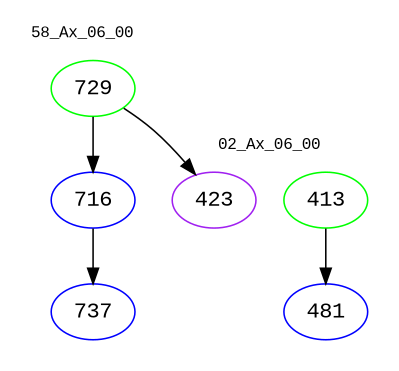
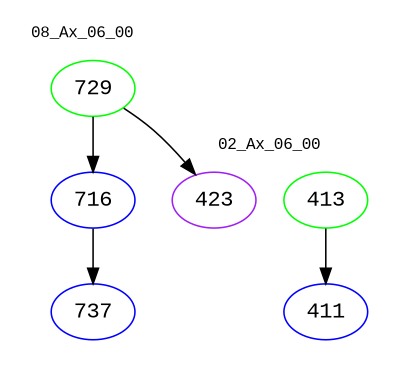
(83, 33) -> (83, 33)
(326, 312) -> (326, 312)
